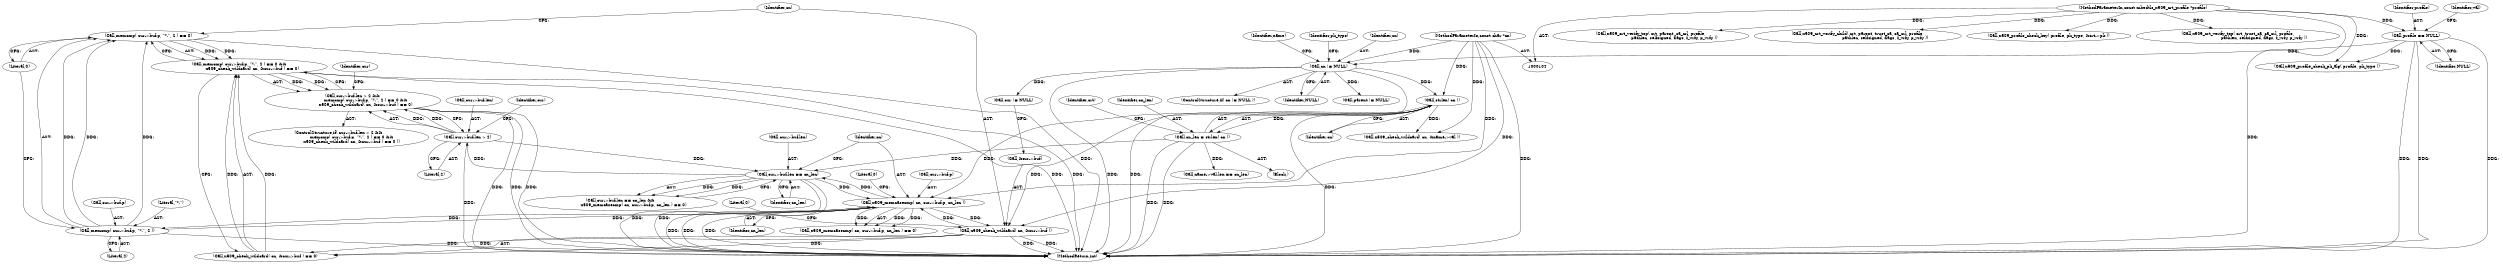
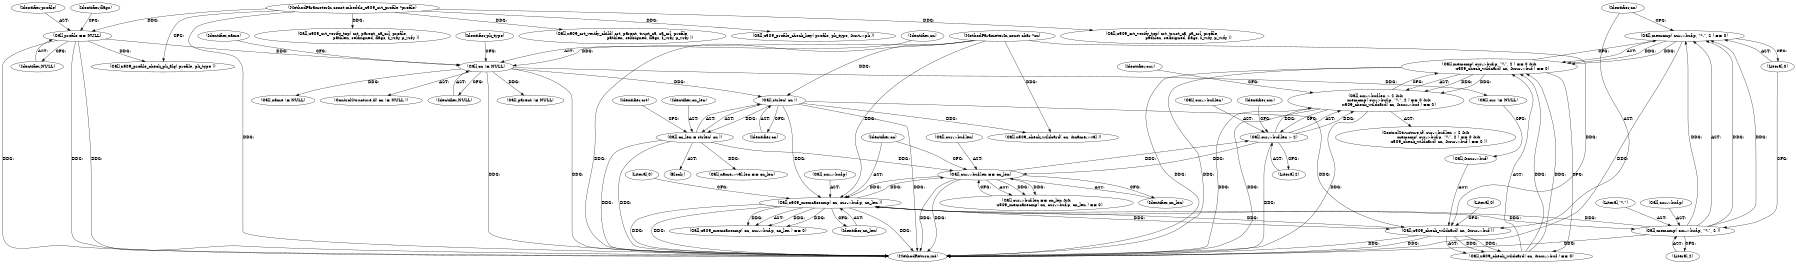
(2466, 8) -> (95, 8)
(2363, 36) -> (179, 36)
(1537, 67) -> none
none -> (283, 101)
